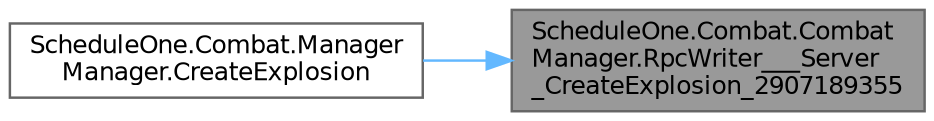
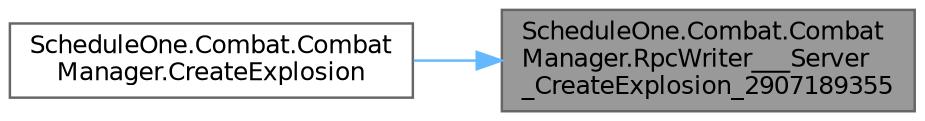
(216, 61) -> (211, 61)
